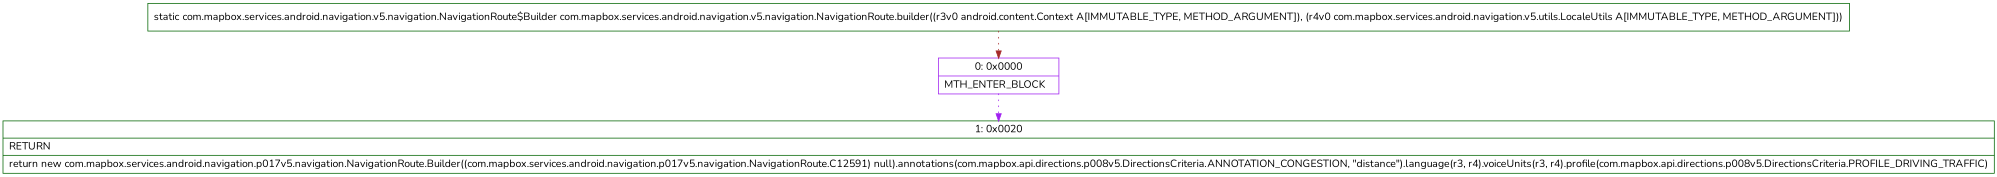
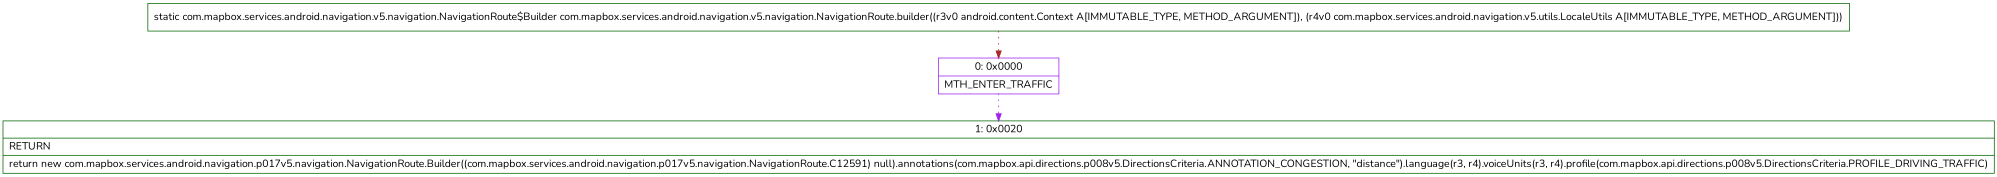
(995, 85) -> (999, 85)
